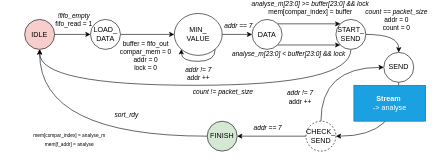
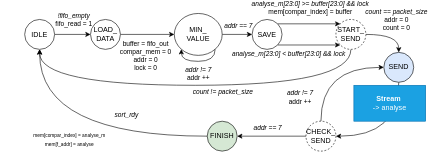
(39, 35) -> (39, 35)
(267, 35) -> (267, 35)
(351, 35) -> (351, 35)
(399, 68) -> (399, 68)
